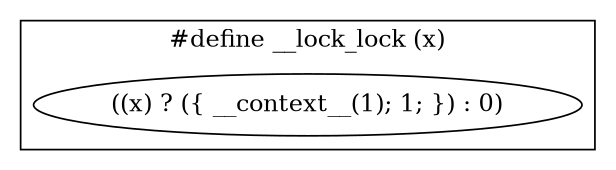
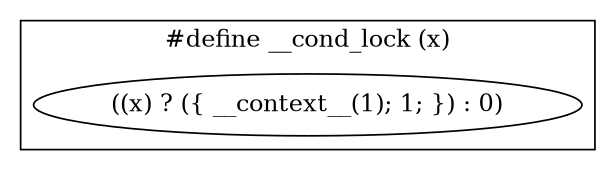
(308, 40) -> (308, 40)
